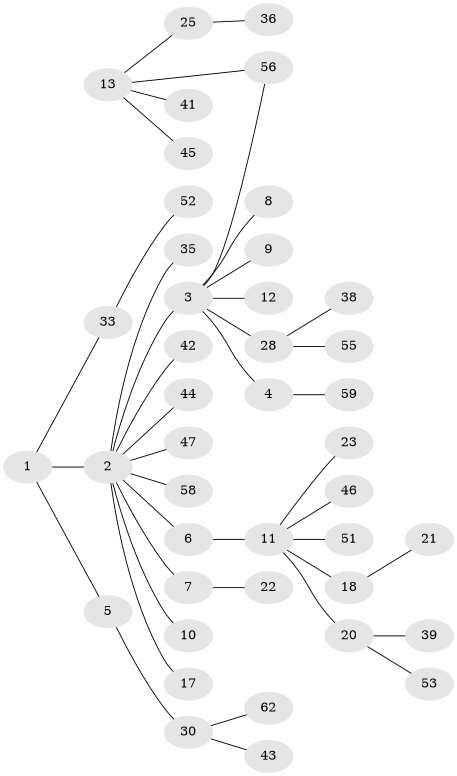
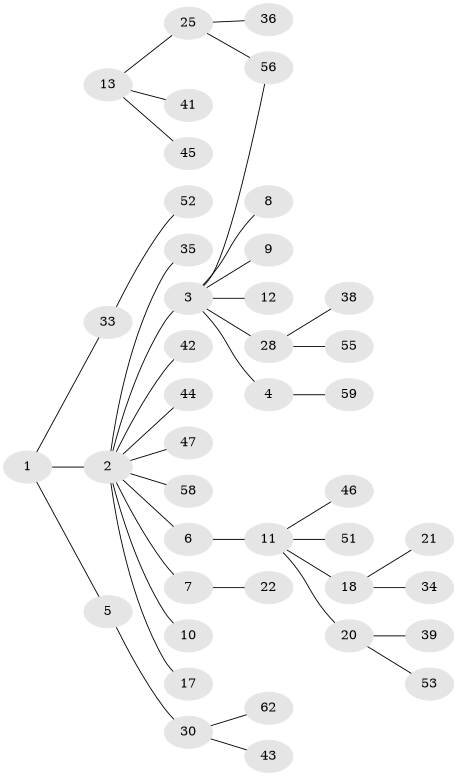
(188, 76) -> (229, 45)
(349, 443) -> none
none -> (430, 588)
